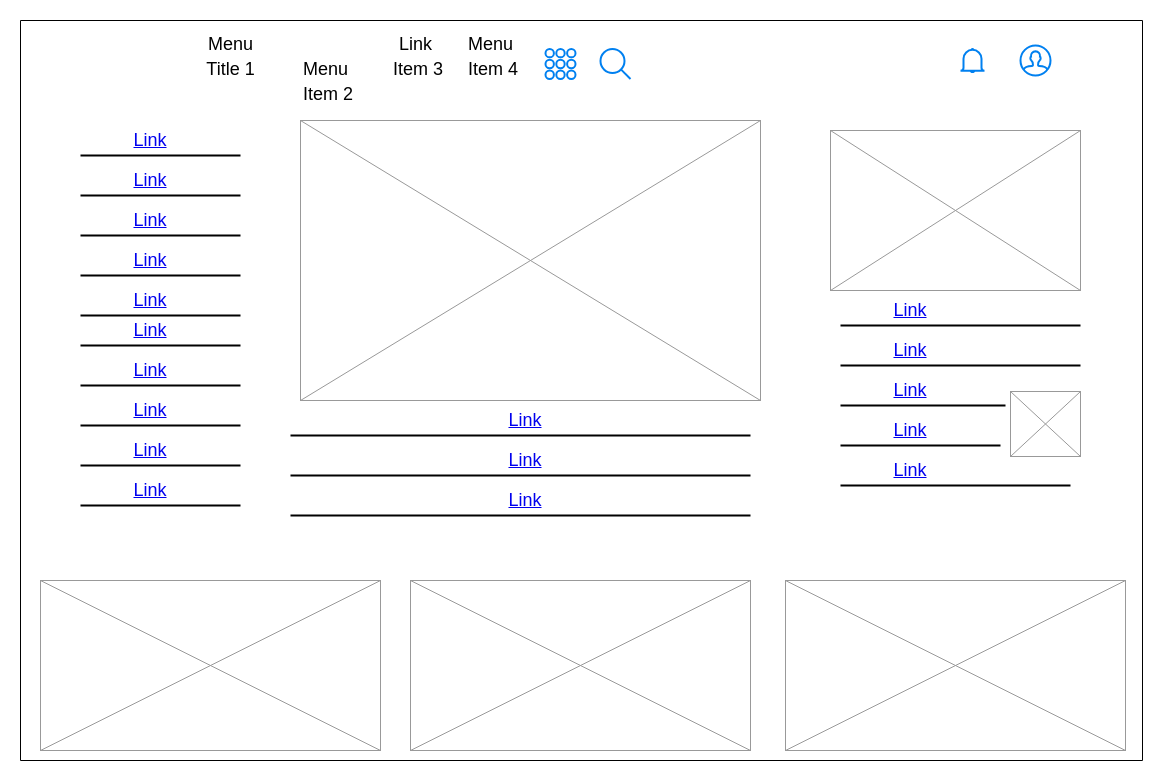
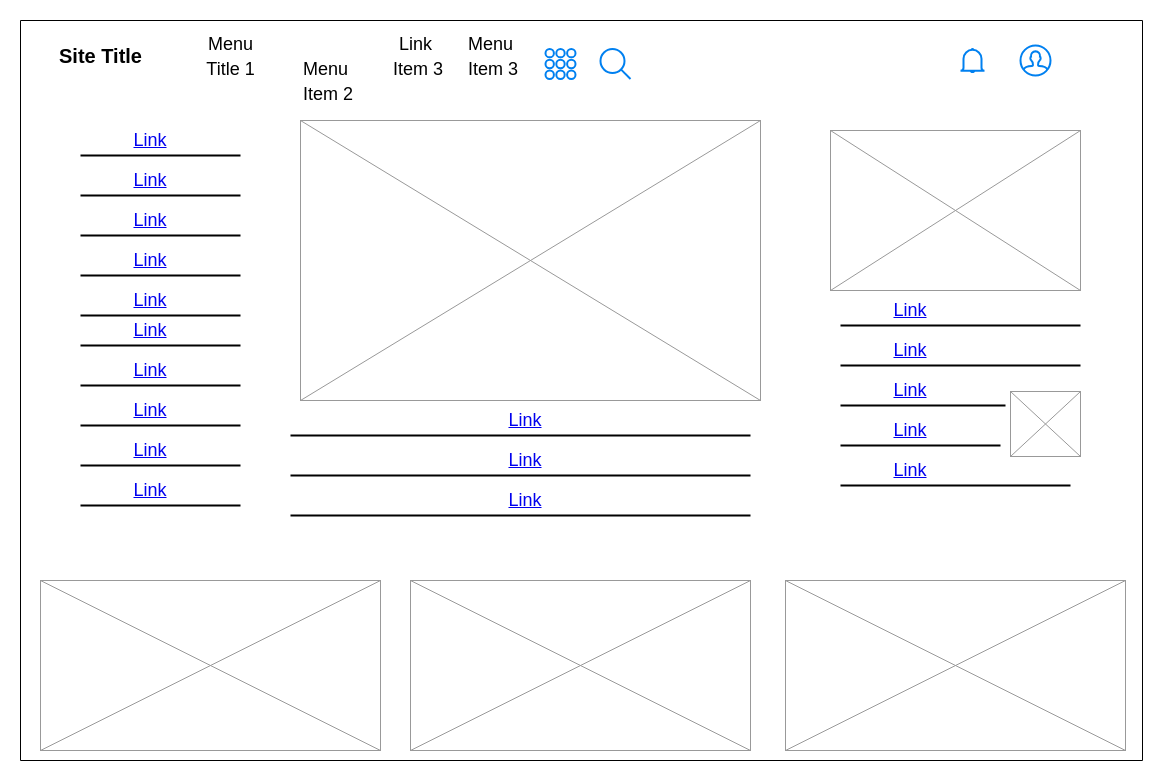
none -> (101, 56)
(491, 56) -> (491, 56)
